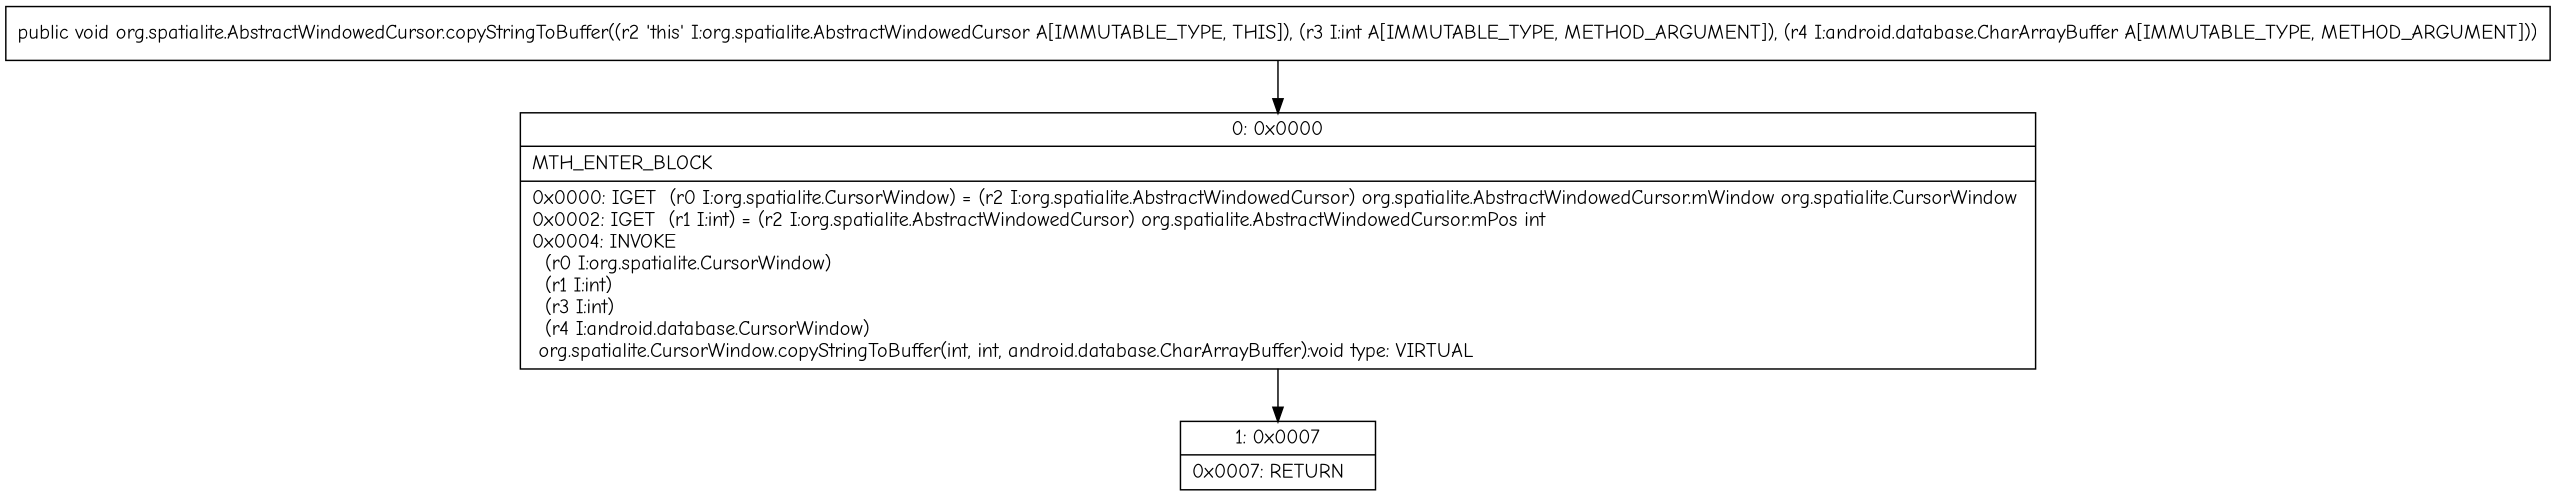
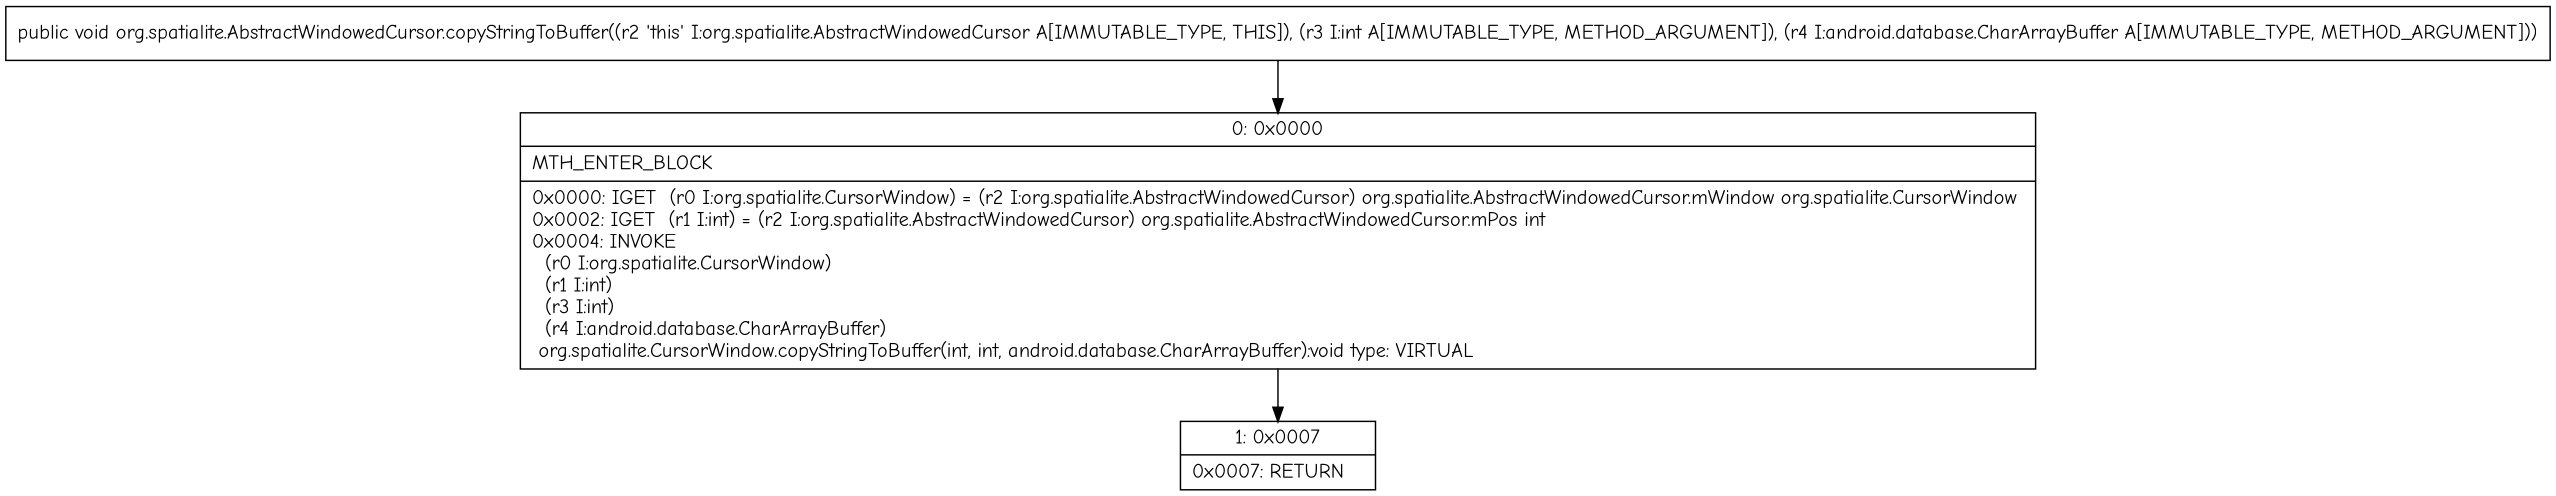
(701, 329) -> (710, 329)
